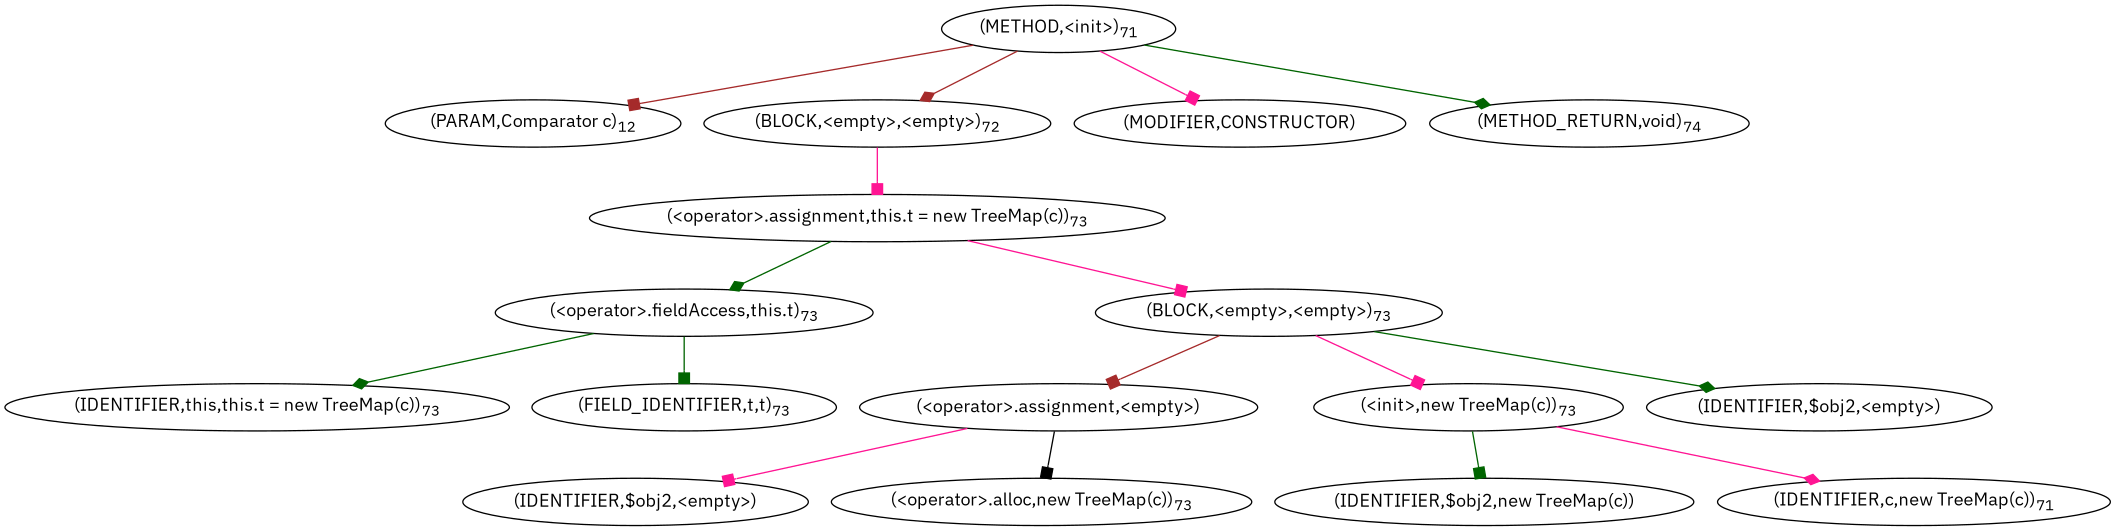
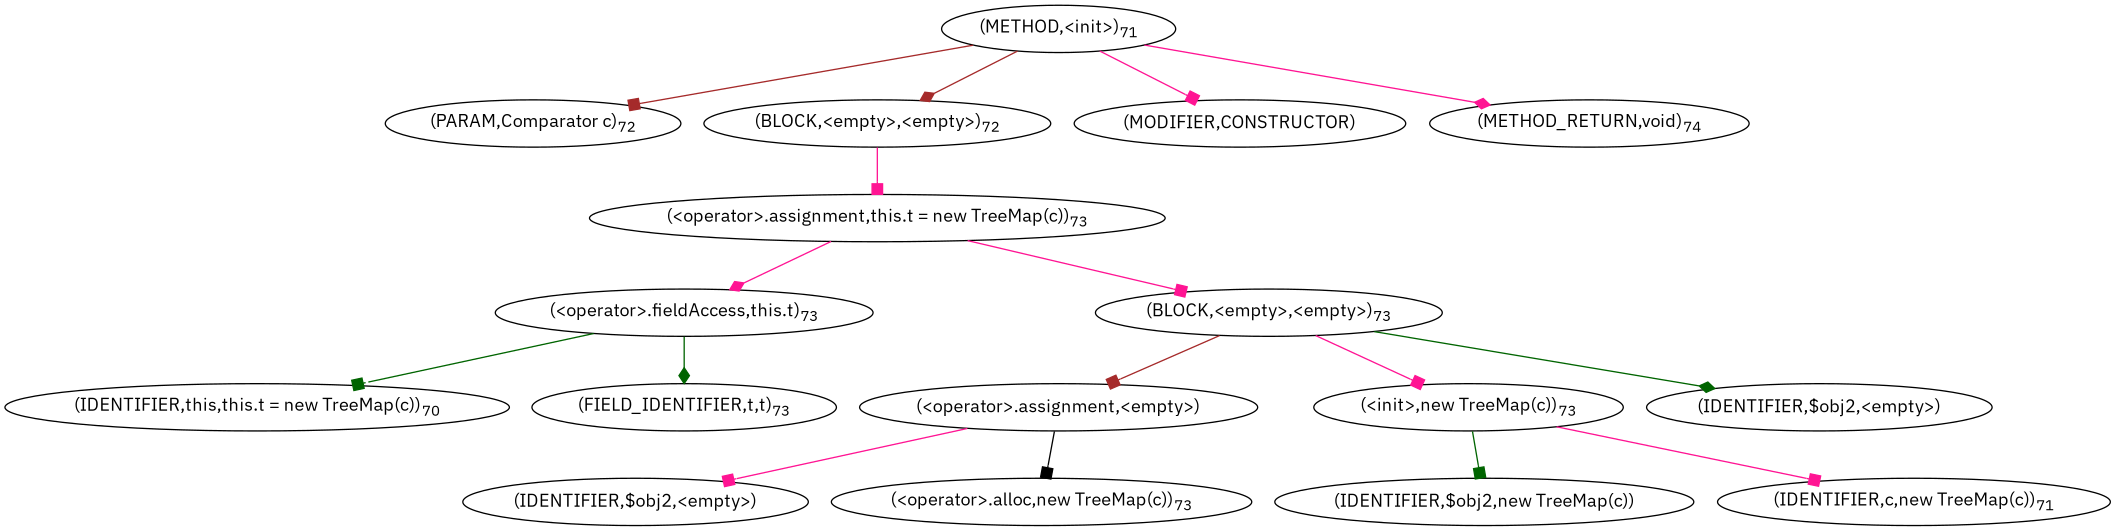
(1310, 74) -> (1310, 74)
(627, 122) -> (627, 122)
(788, 262) -> (788, 262)
(684, 354) -> (684, 354)
(481, 358) -> (481, 358)
(431, 405) -> (431, 405)
(1682, 453) -> (1682, 453)
